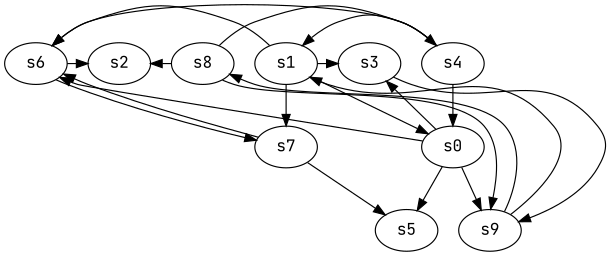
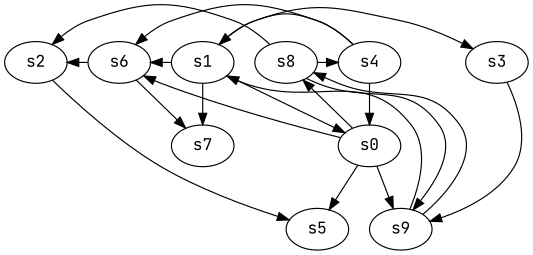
(415, 109) -> (332, 108)
(165, 111) -> none
(342, 185) -> (156, 163)
